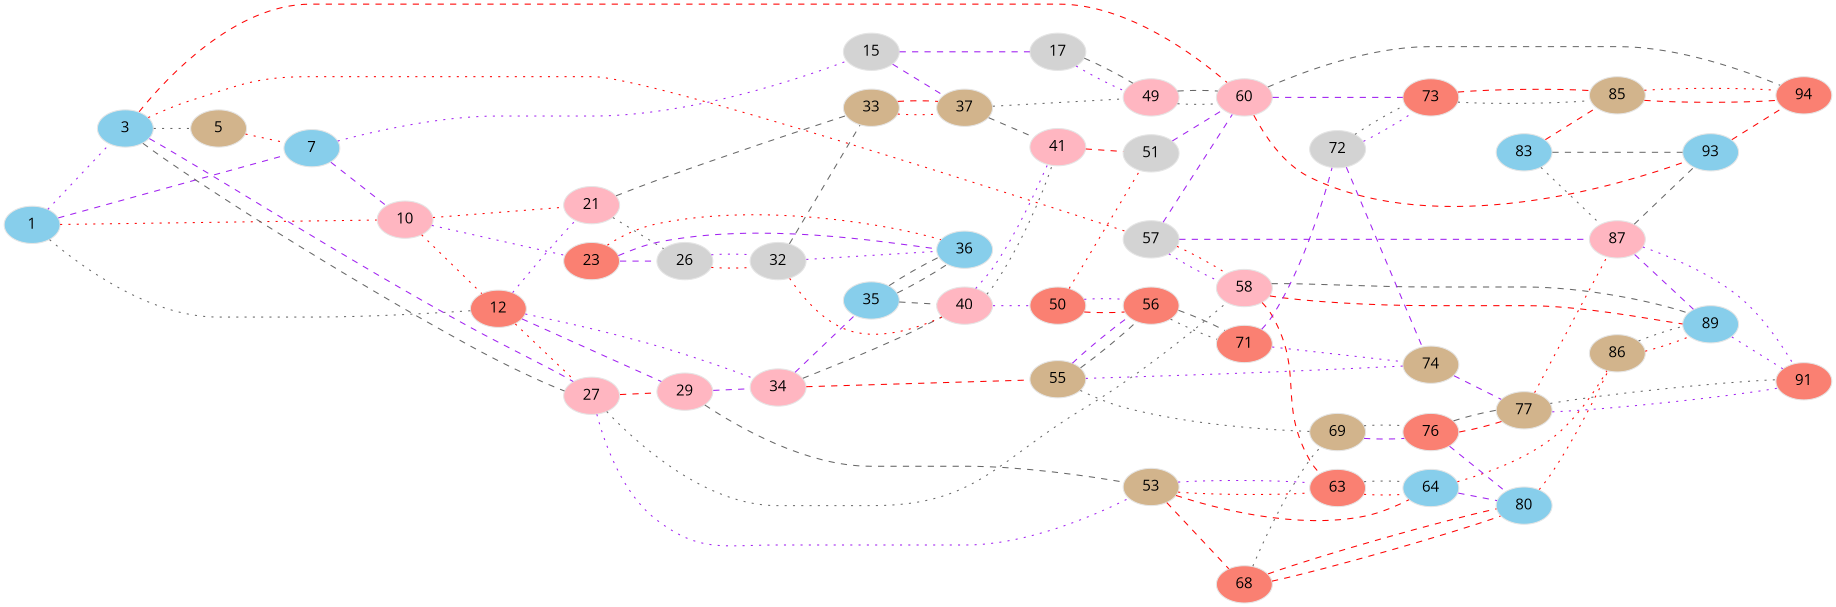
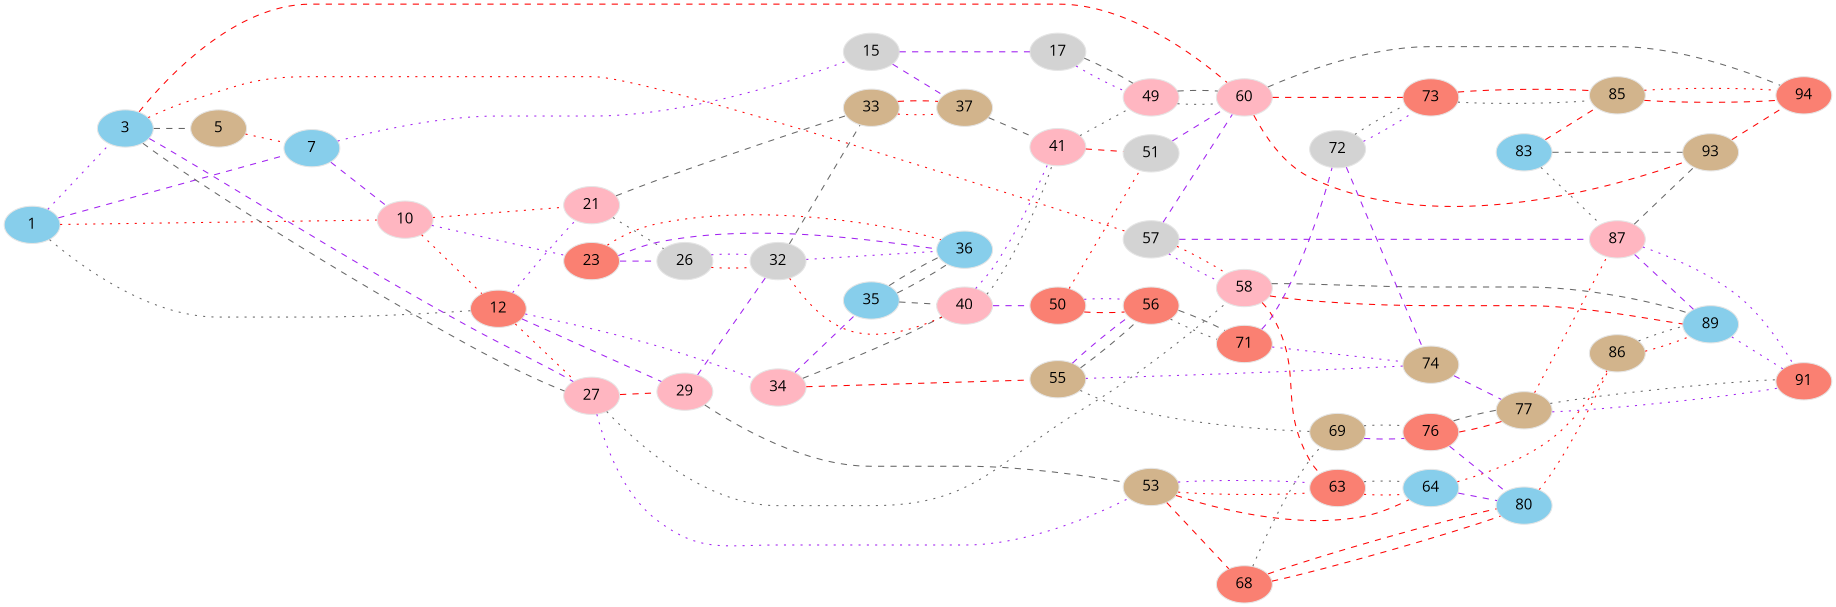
(1338, 97) -> (1338, 97)
(1058, 103) -> (1105, 122)
(172, 128) -> (172, 128)
(1711, 152) -> (1711, 152)
(1011, 306) -> (1011, 306)
(732, 390) -> (732, 326)
